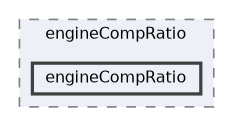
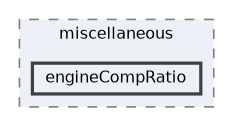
(117, 35) -> (117, 35)
